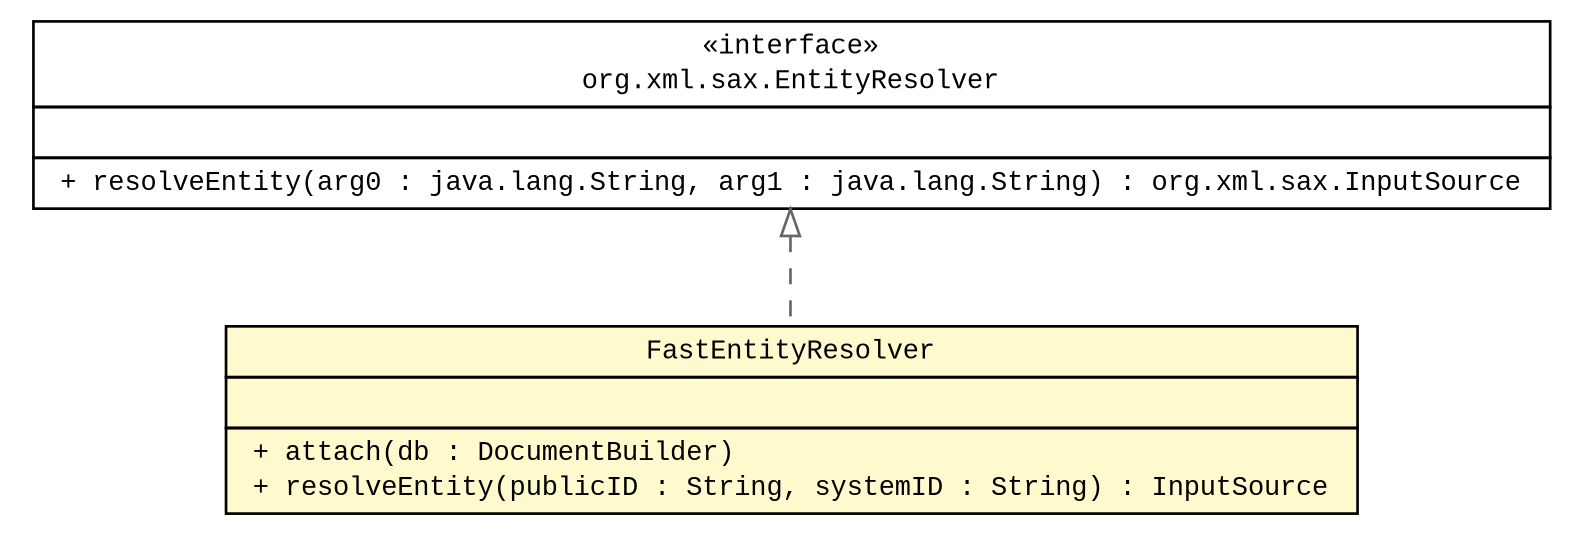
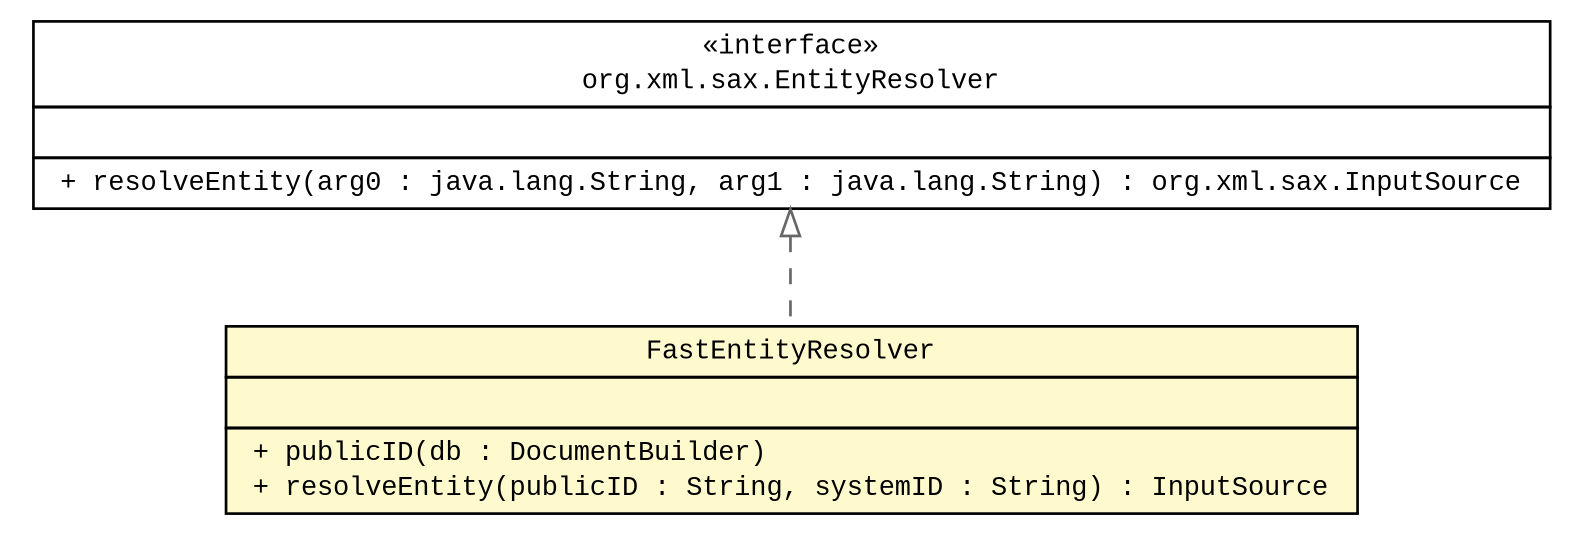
(495, 452) -> (511, 452)
